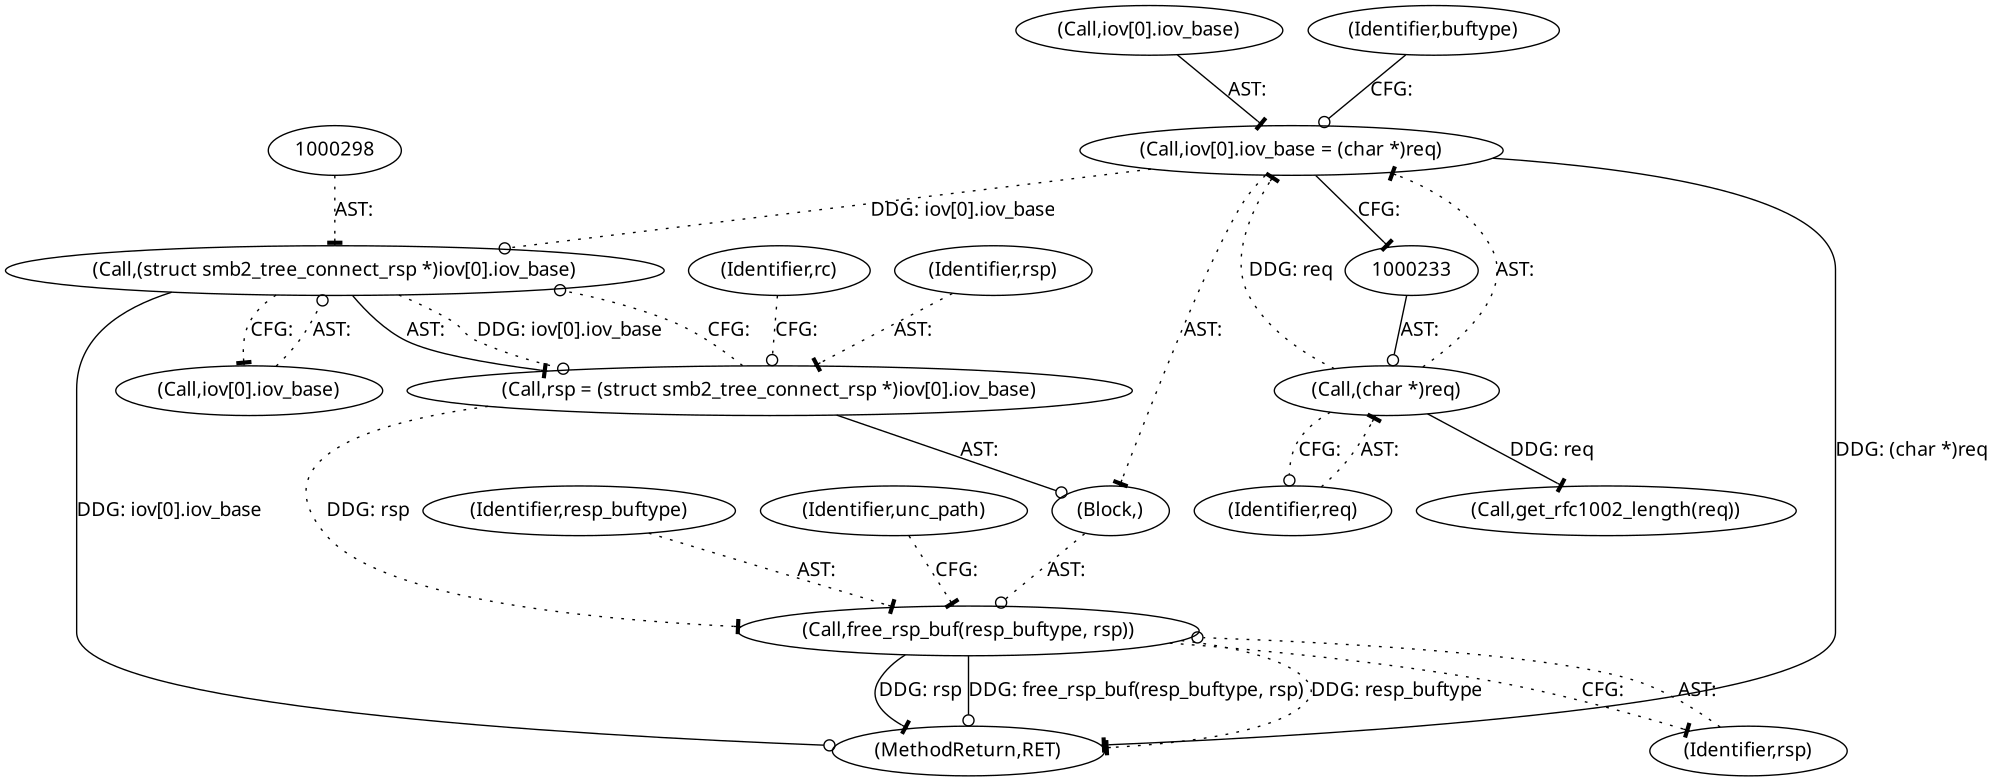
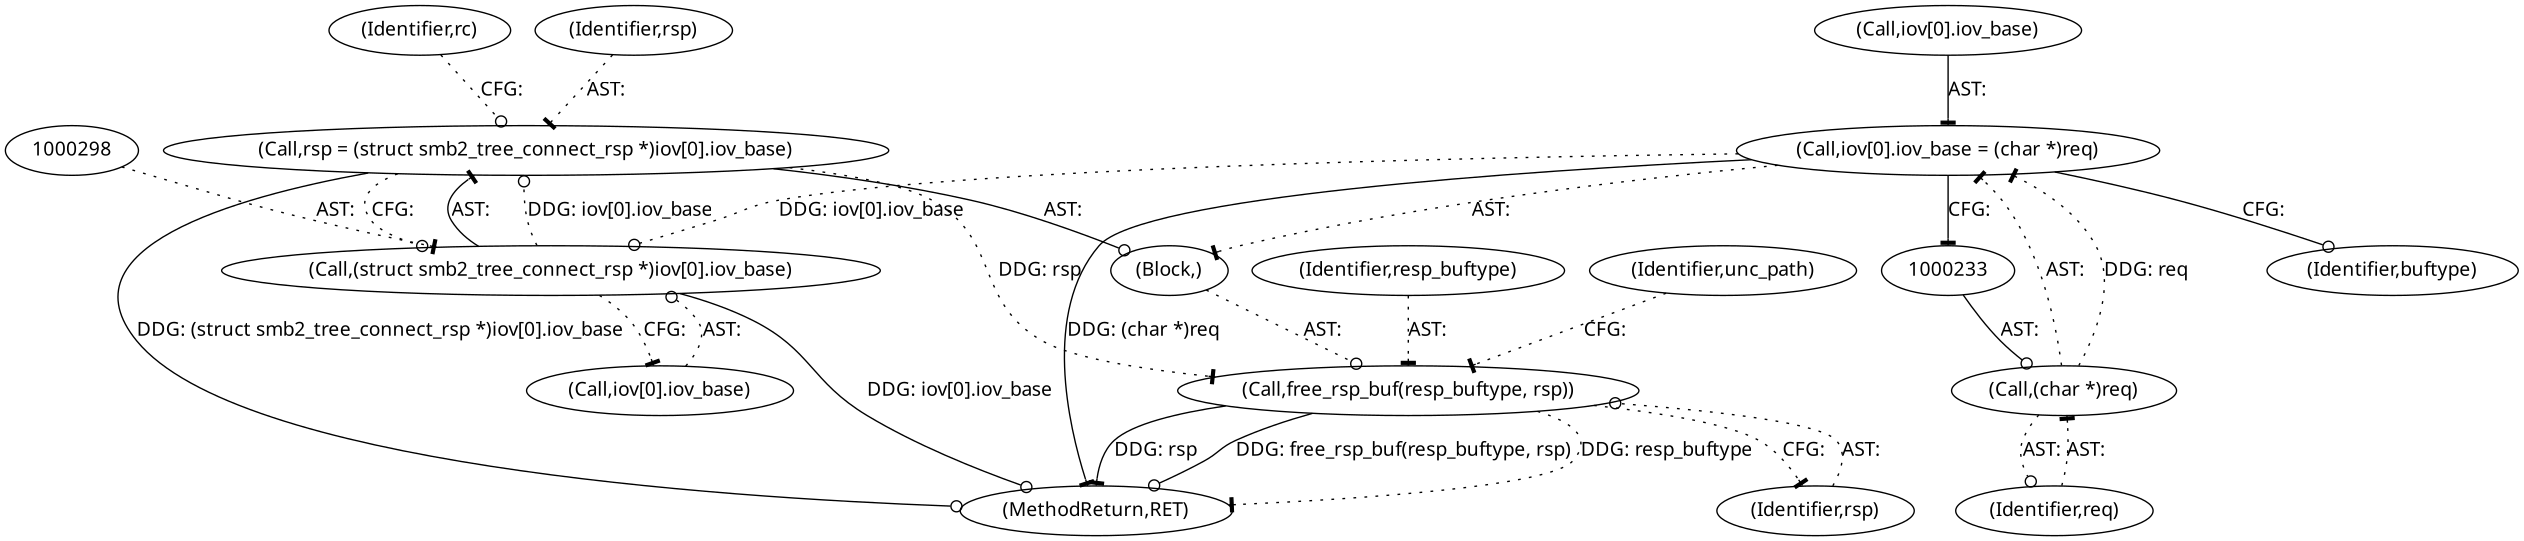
(1367, 87) -> (2190, 204)
none -> (363, 442)
(1323, 451) -> (2045, 451)
(1606, 511) -> none
